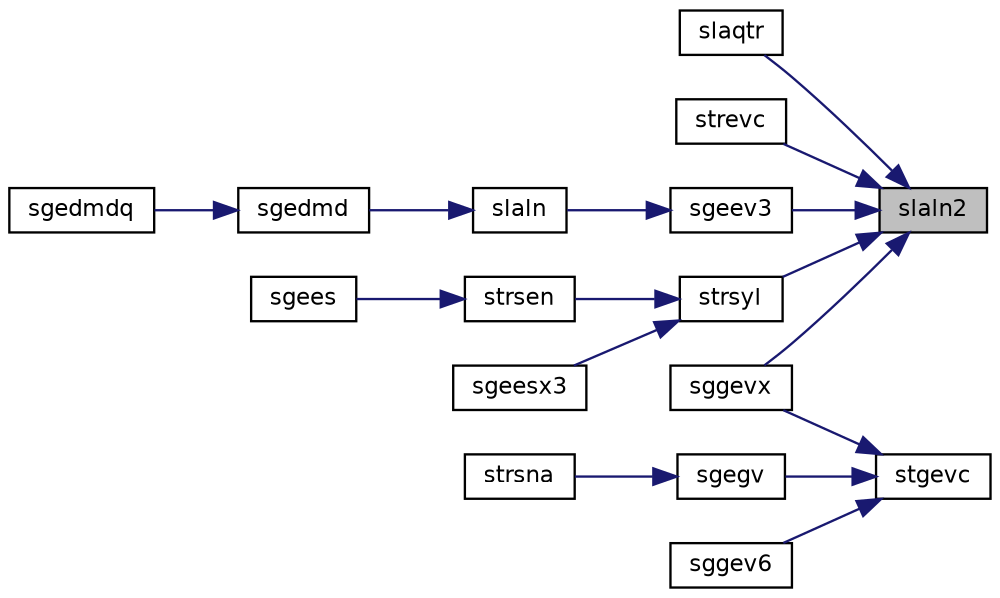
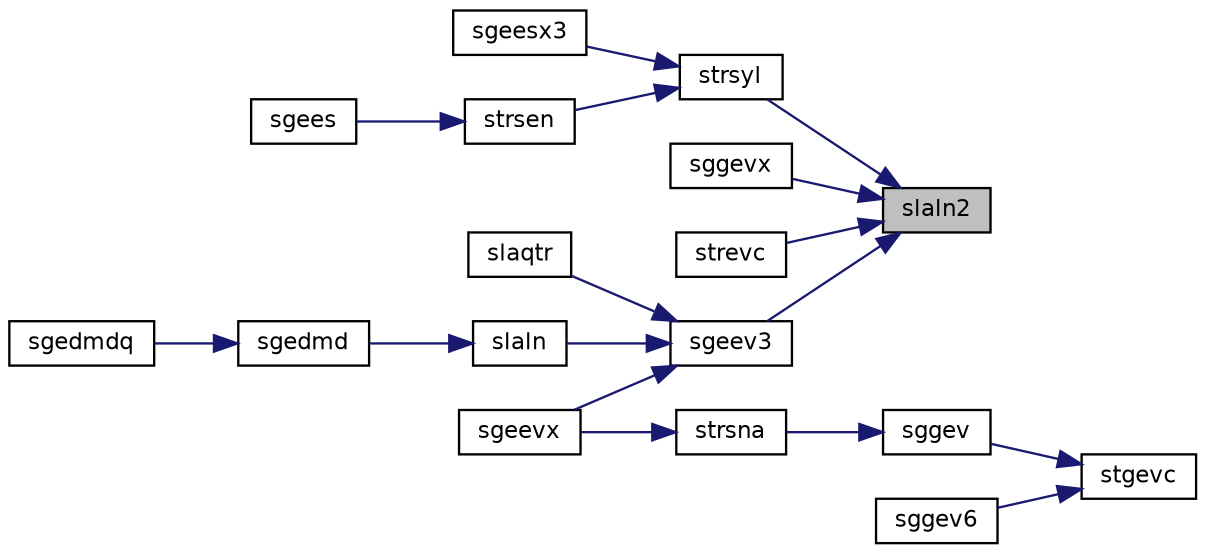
(830, 111) -> (613, 294)
(822, 427) -> none
none -> (520, 432)
(731, 477) -> (937, 432)
